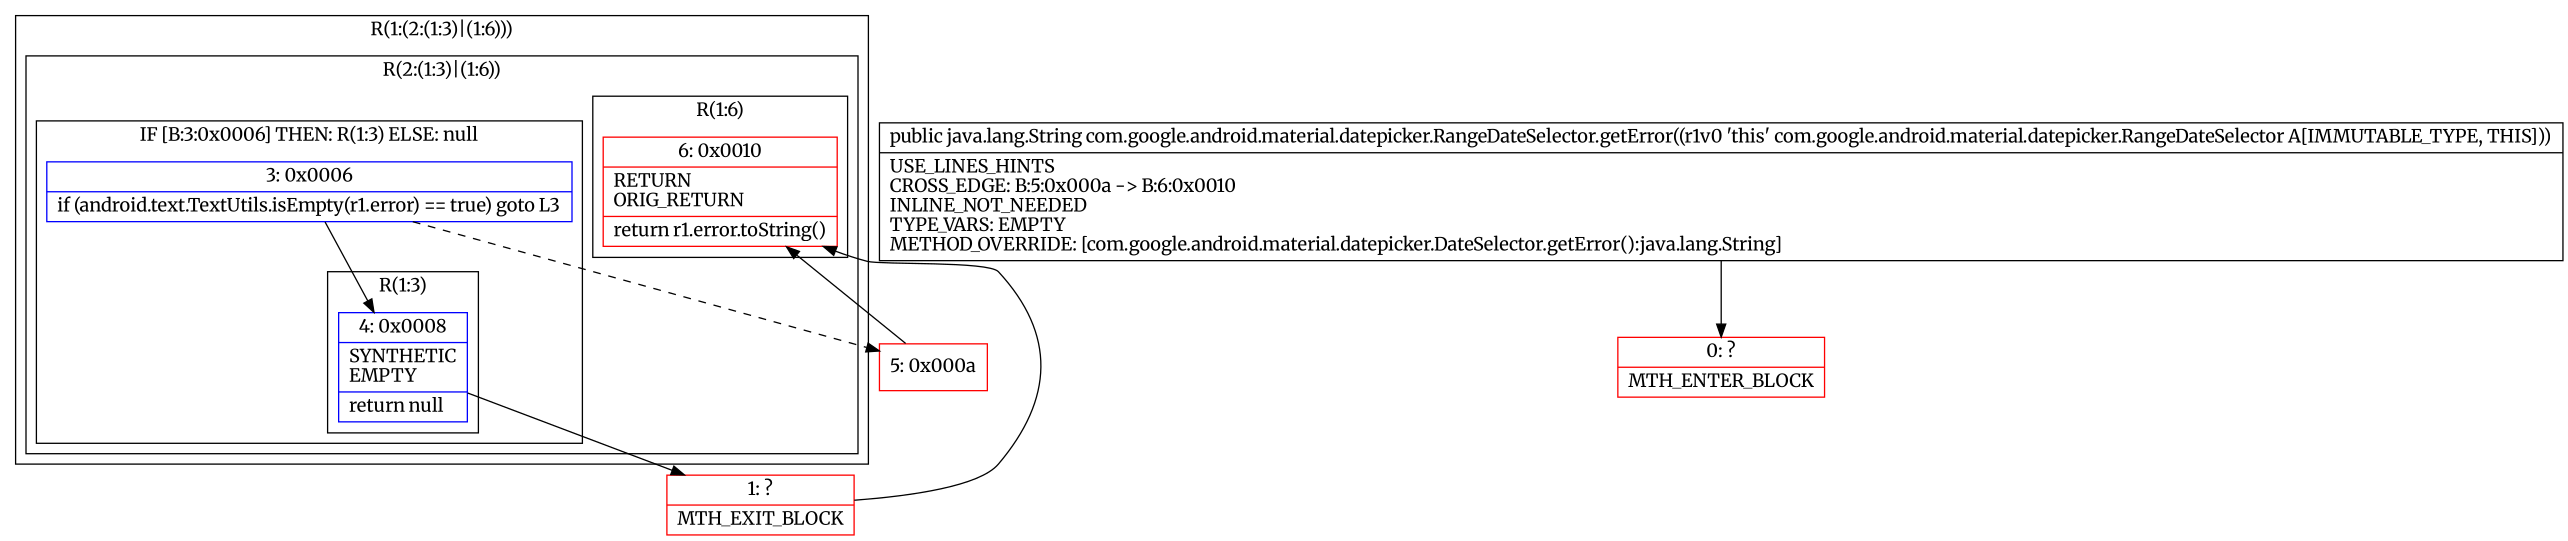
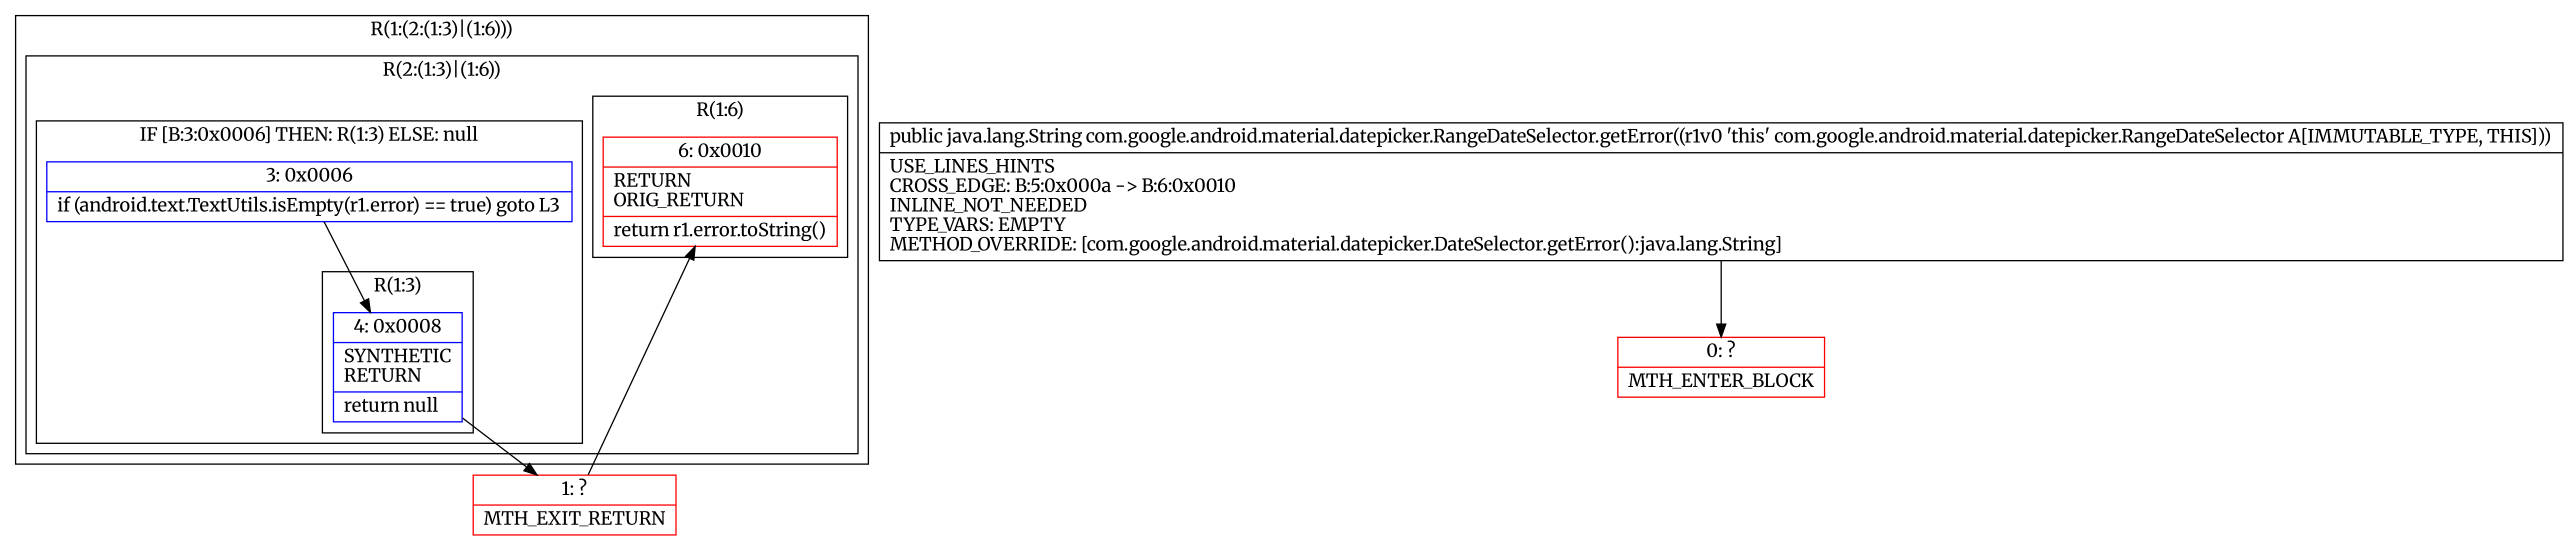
(933, 367) -> none
(383, 376) -> (383, 376)
(760, 519) -> (575, 519)
